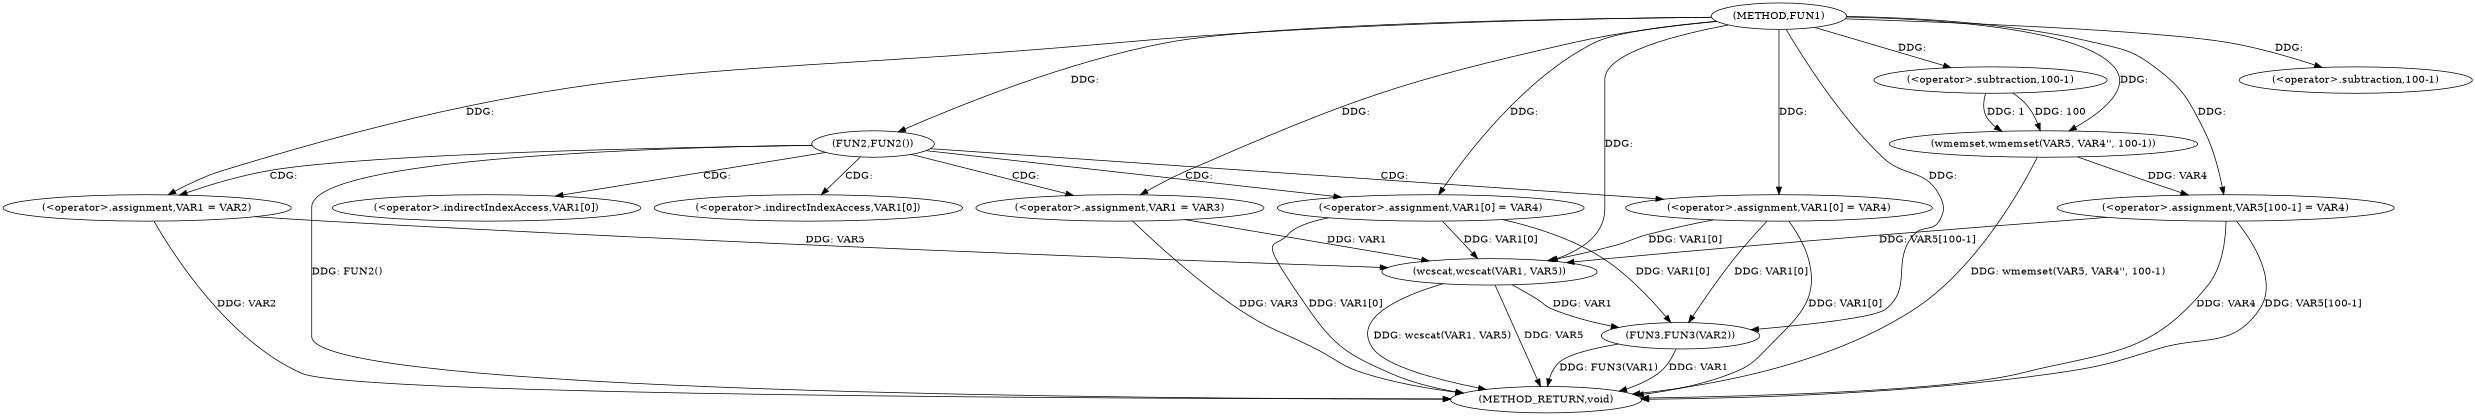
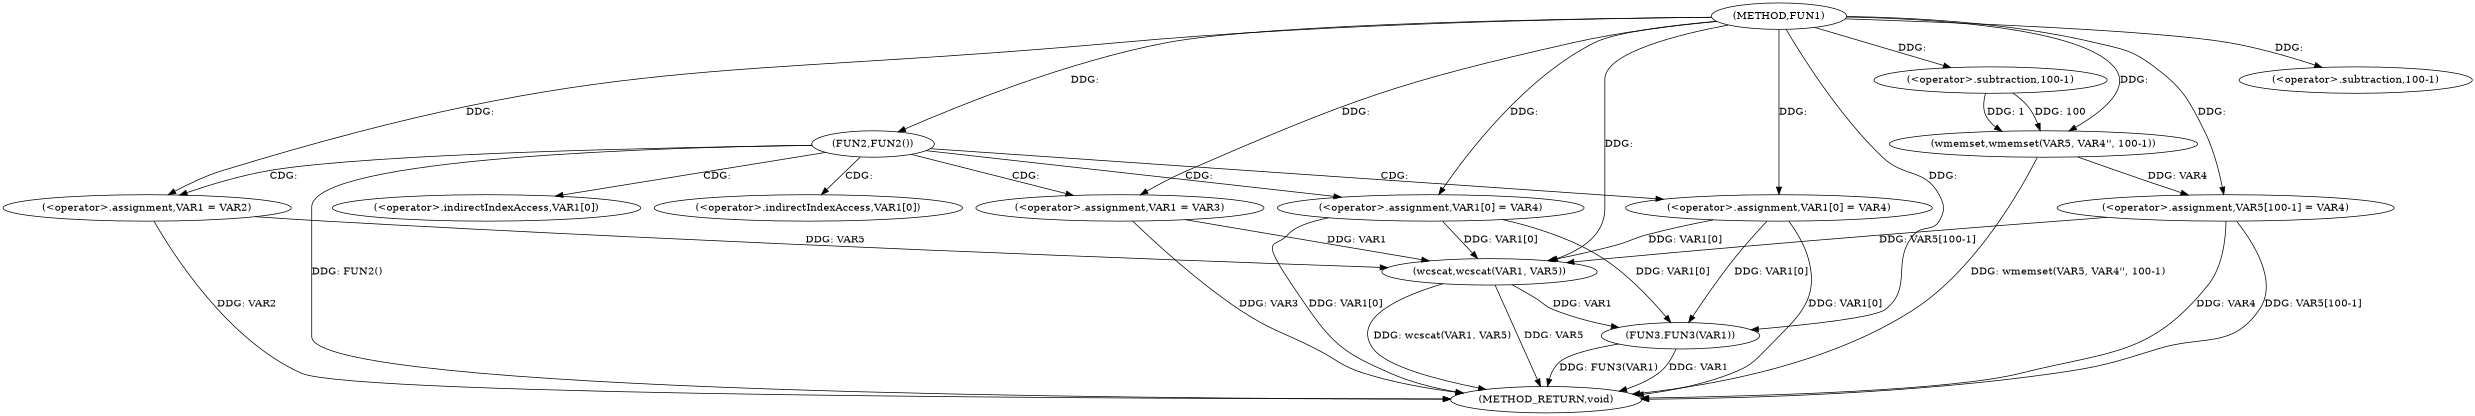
(1681, 336) -> (1681, 336)
